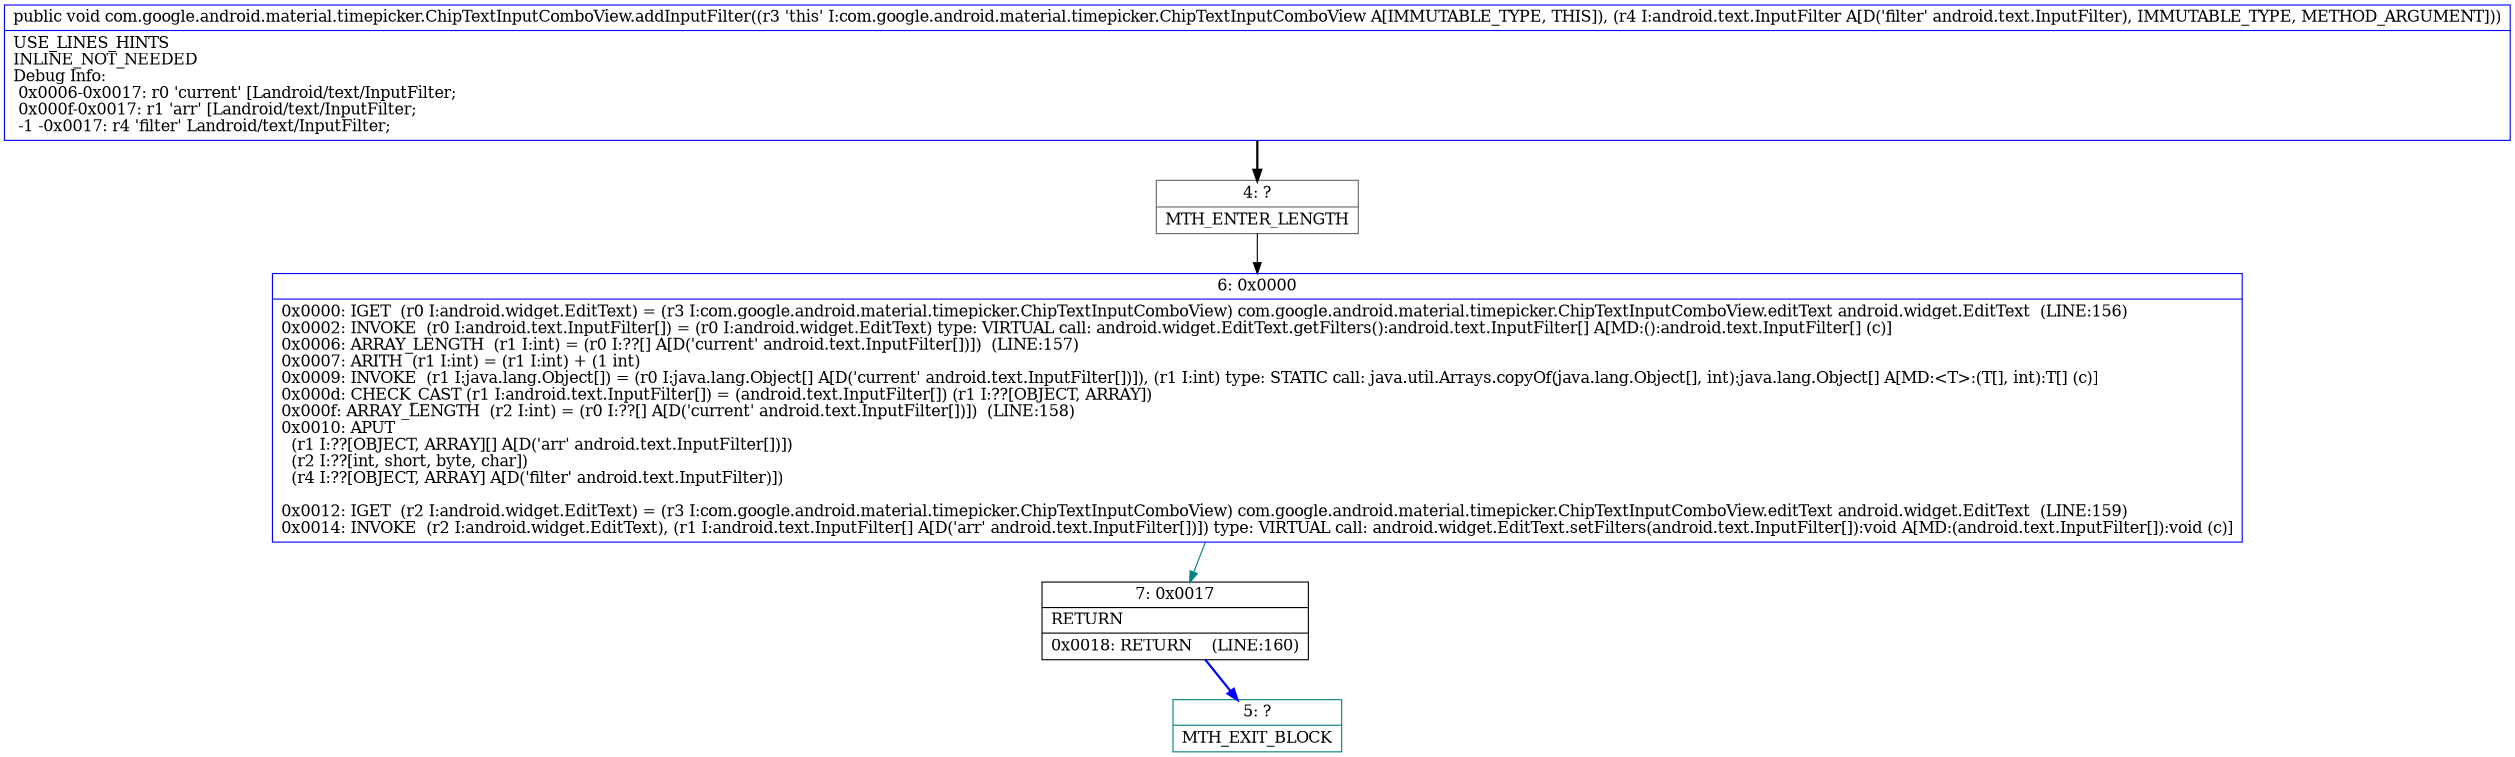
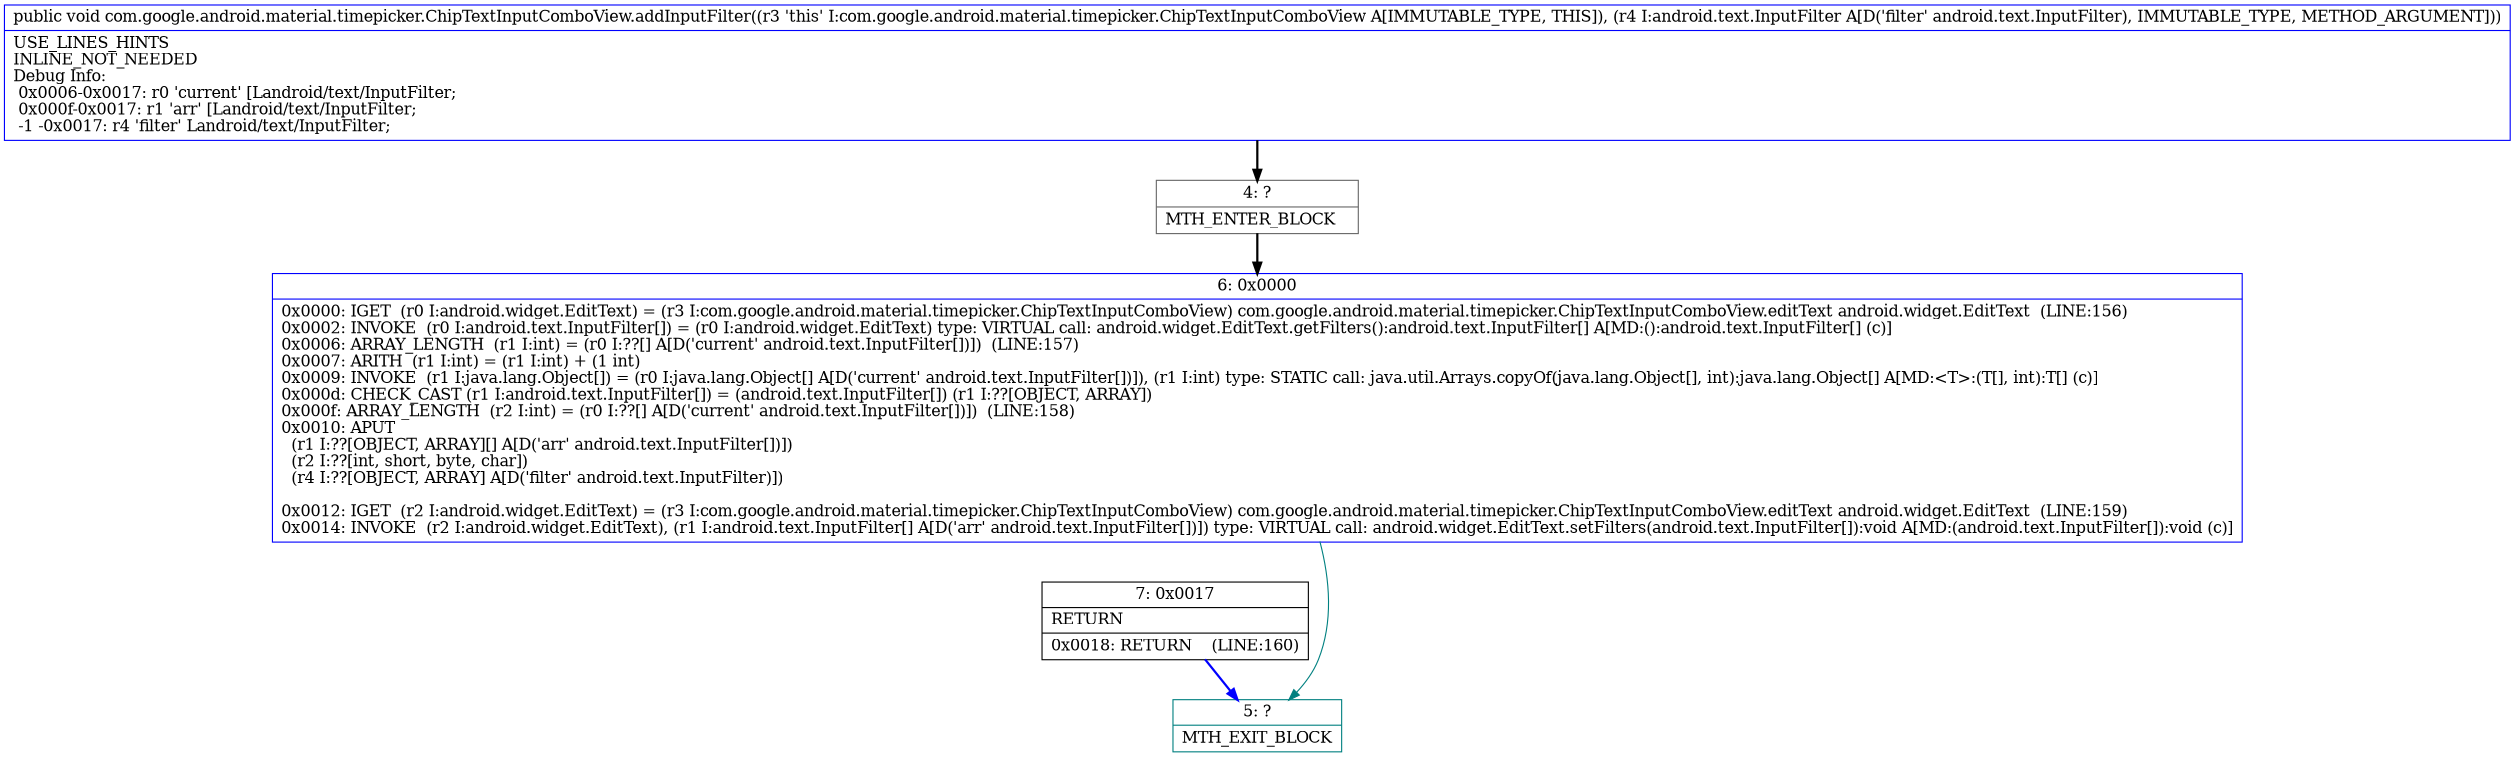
(1257, 220) -> (1251, 220)
(1257, 248) -> (1257, 248)
(1200, 557) -> (1328, 621)
